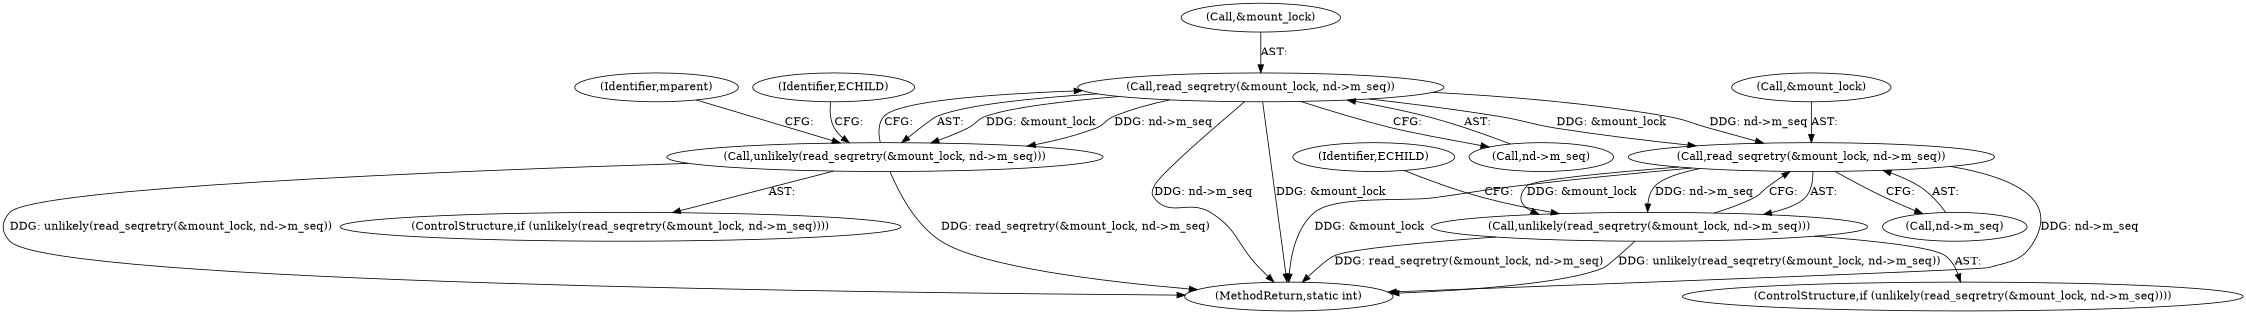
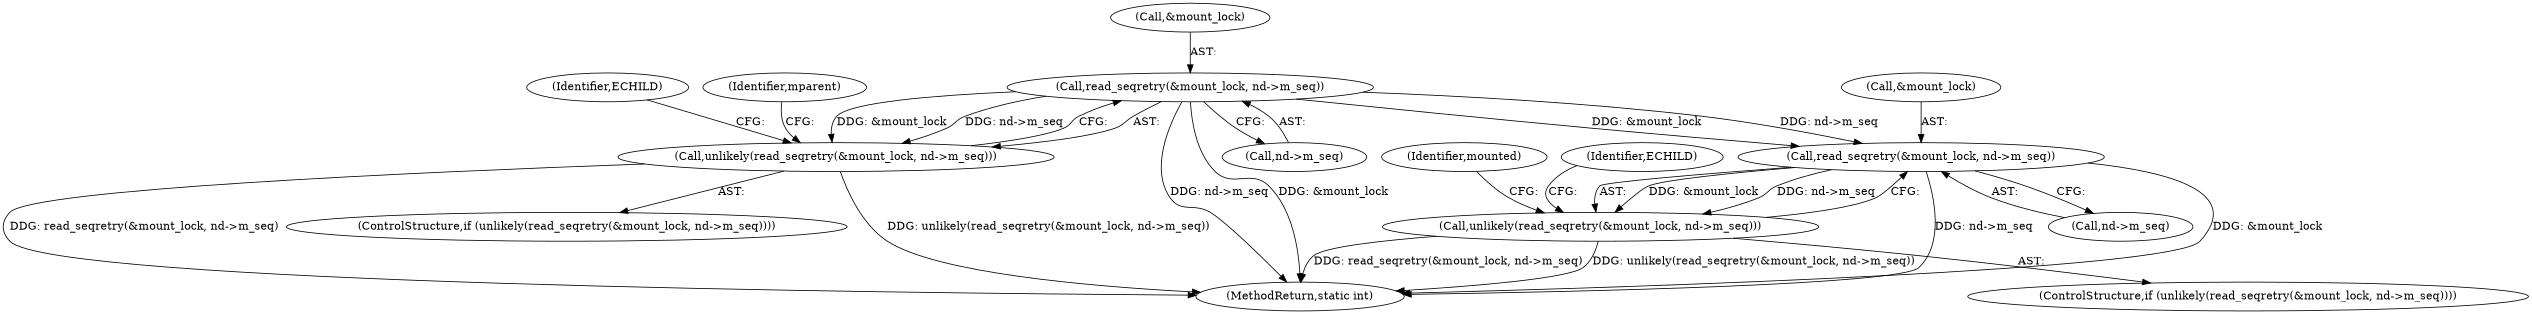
none -> (1464, 157)
